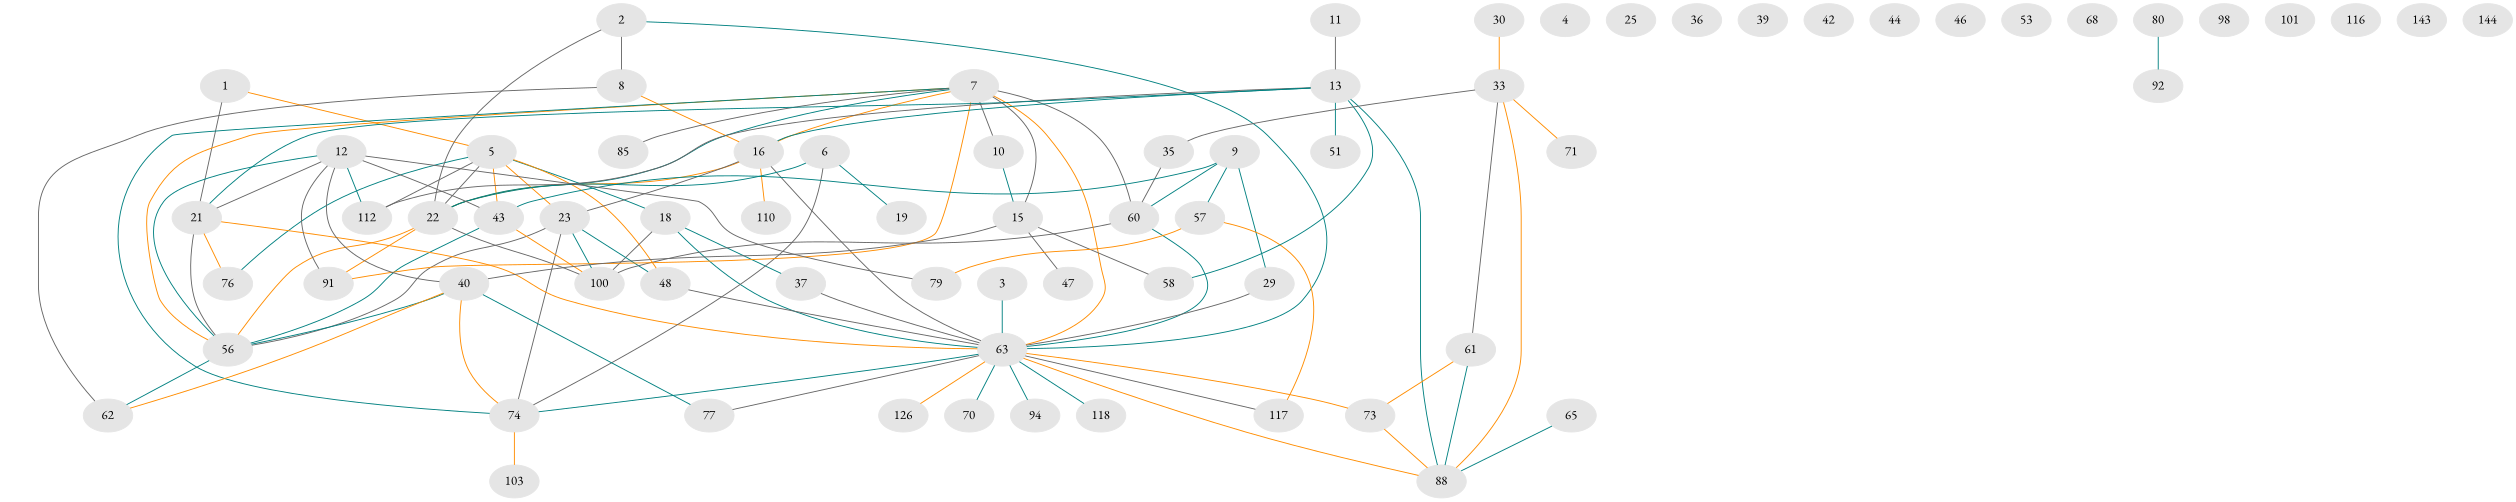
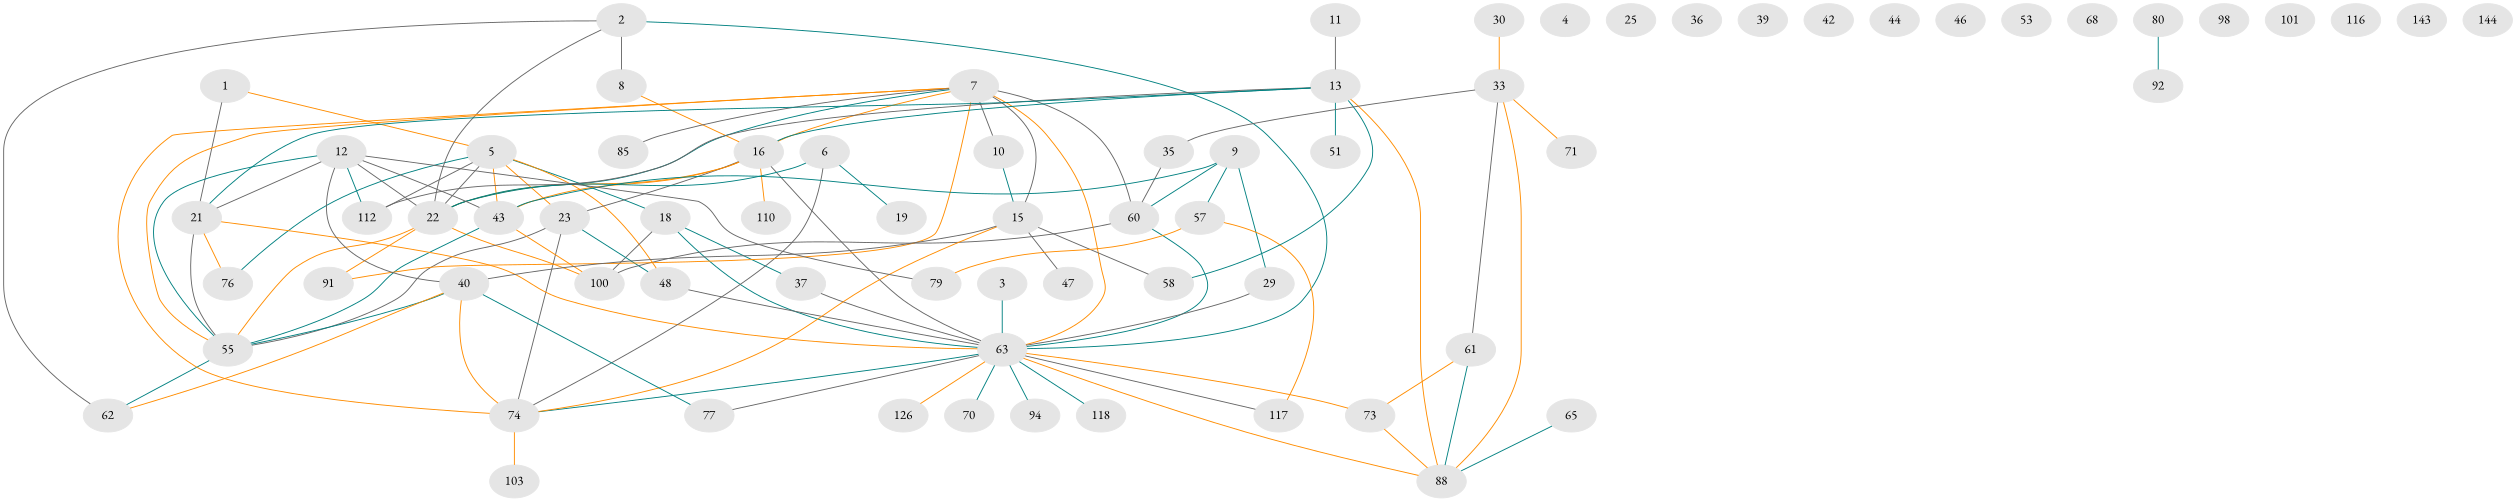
(197, 120) -> (140, 61)
(239, 129) -> (239, 129)
none -> (628, 184)
(302, 212) -> (389, 186)
(582, 251) -> none
(516, 252) -> (516, 252)
(1421, 271) -> (1421, 271)
none -> (777, 344)
(228, 350) -> (228, 350)
